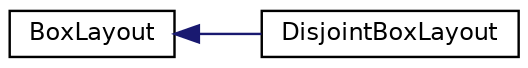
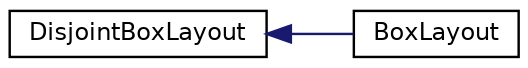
(230, 34) -> (322, 34)
